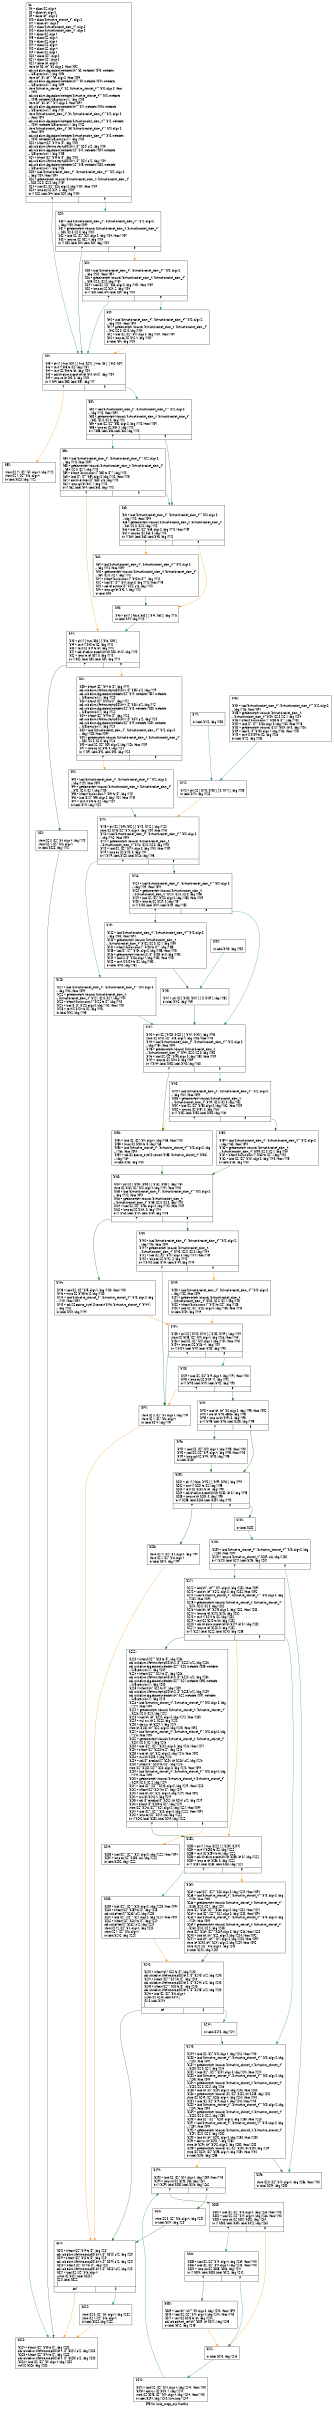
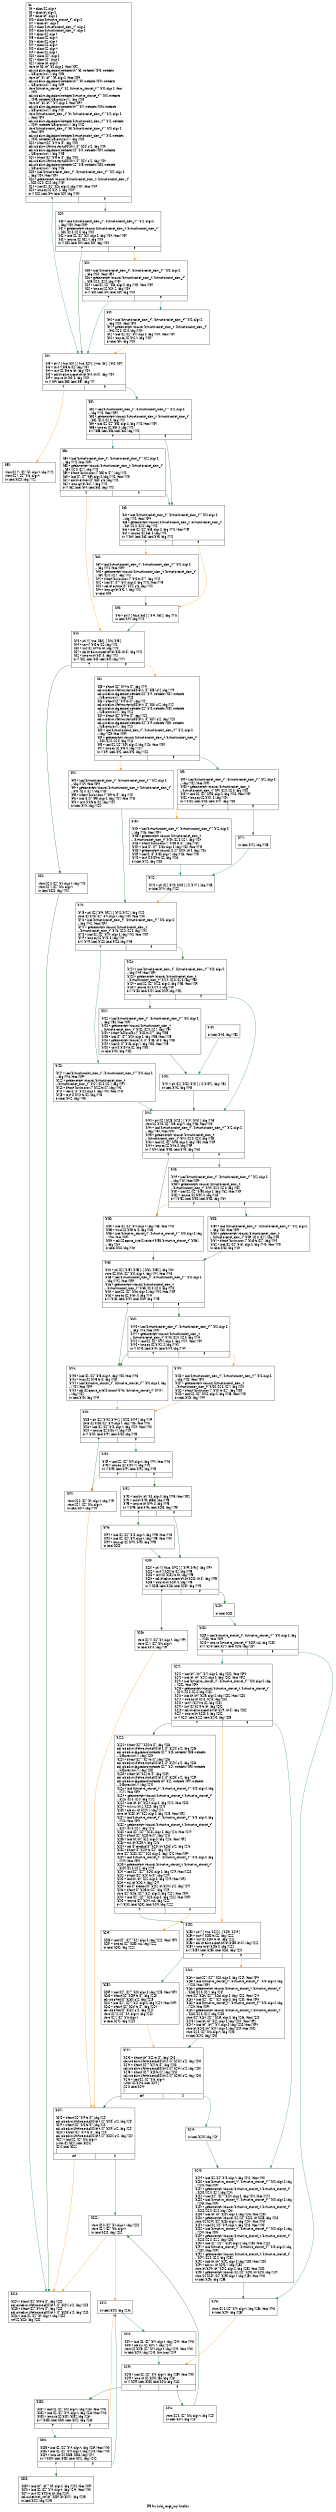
none -> (228, 790)
(163, 1337) -> (124, 1358)
(199, 2162) -> (214, 2342)
(151, 2233) -> (189, 2312)
(212, 2336) -> (115, 2267)
